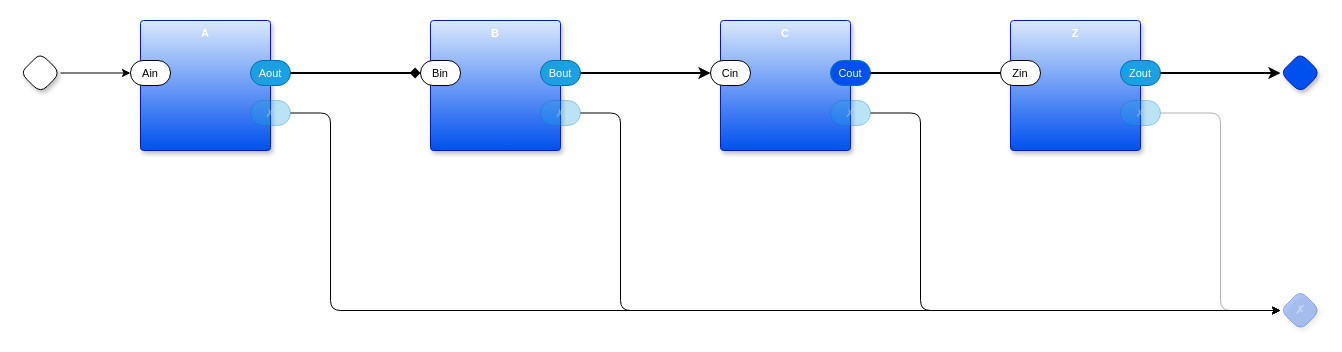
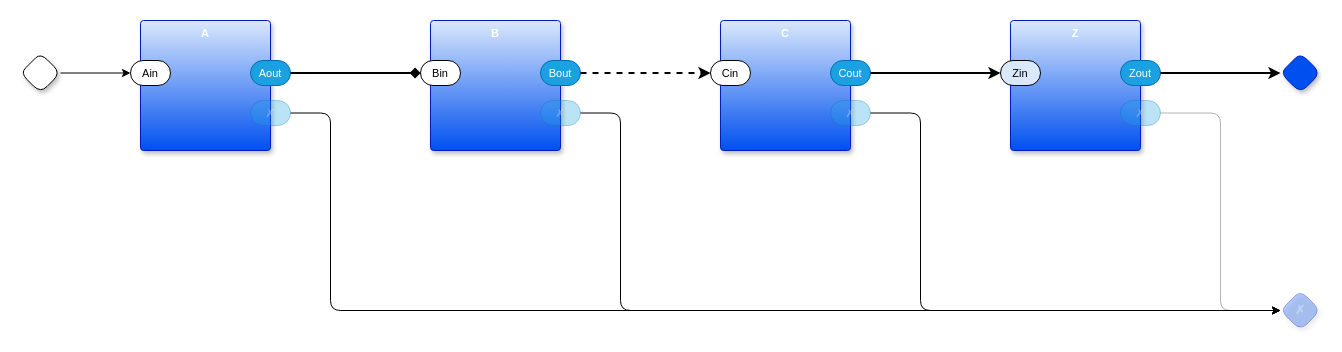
(641, 73) -> (641, 73)
(851, 73) -> (851, 73)
(994, 73) -> (990, 73)
(1021, 73) -> (1021, 73)
